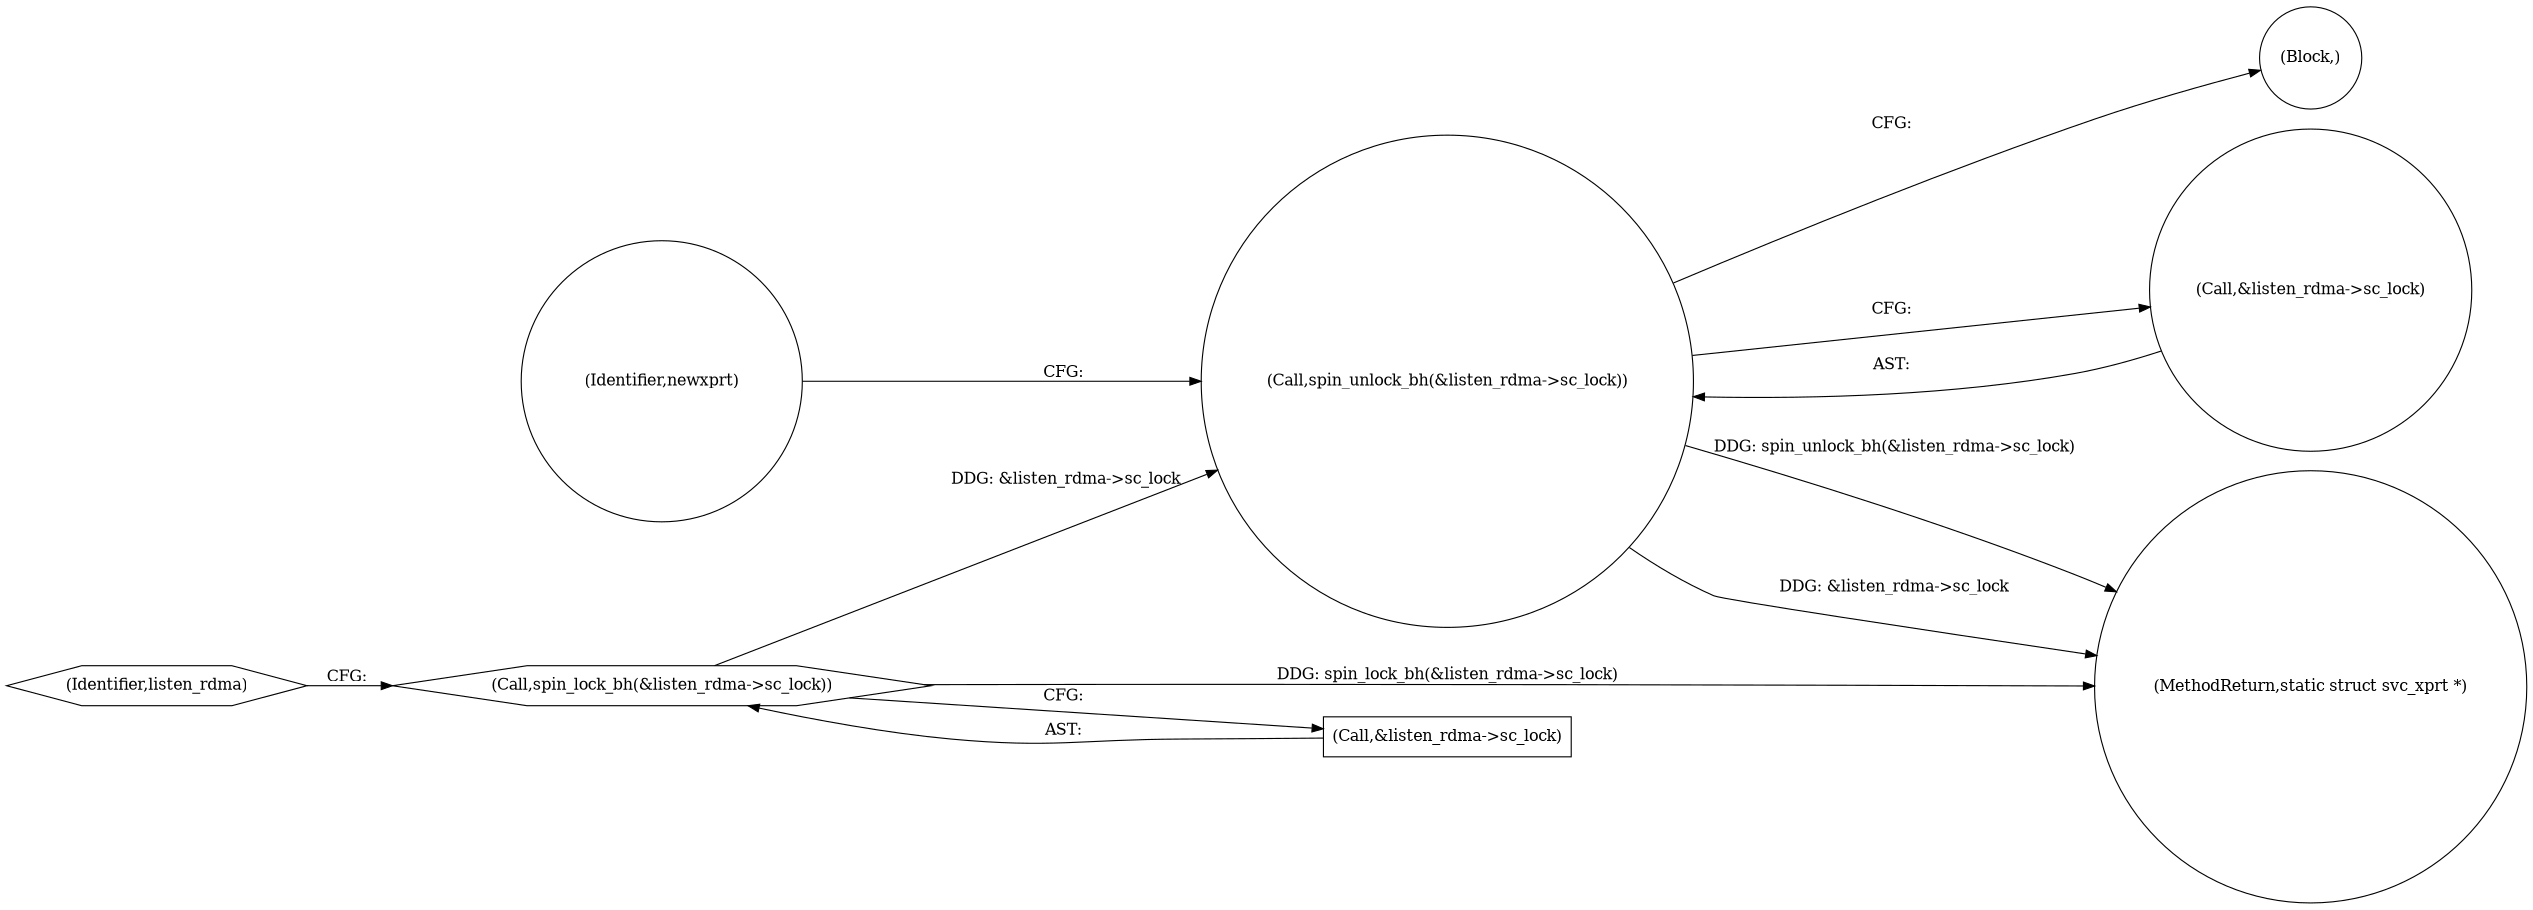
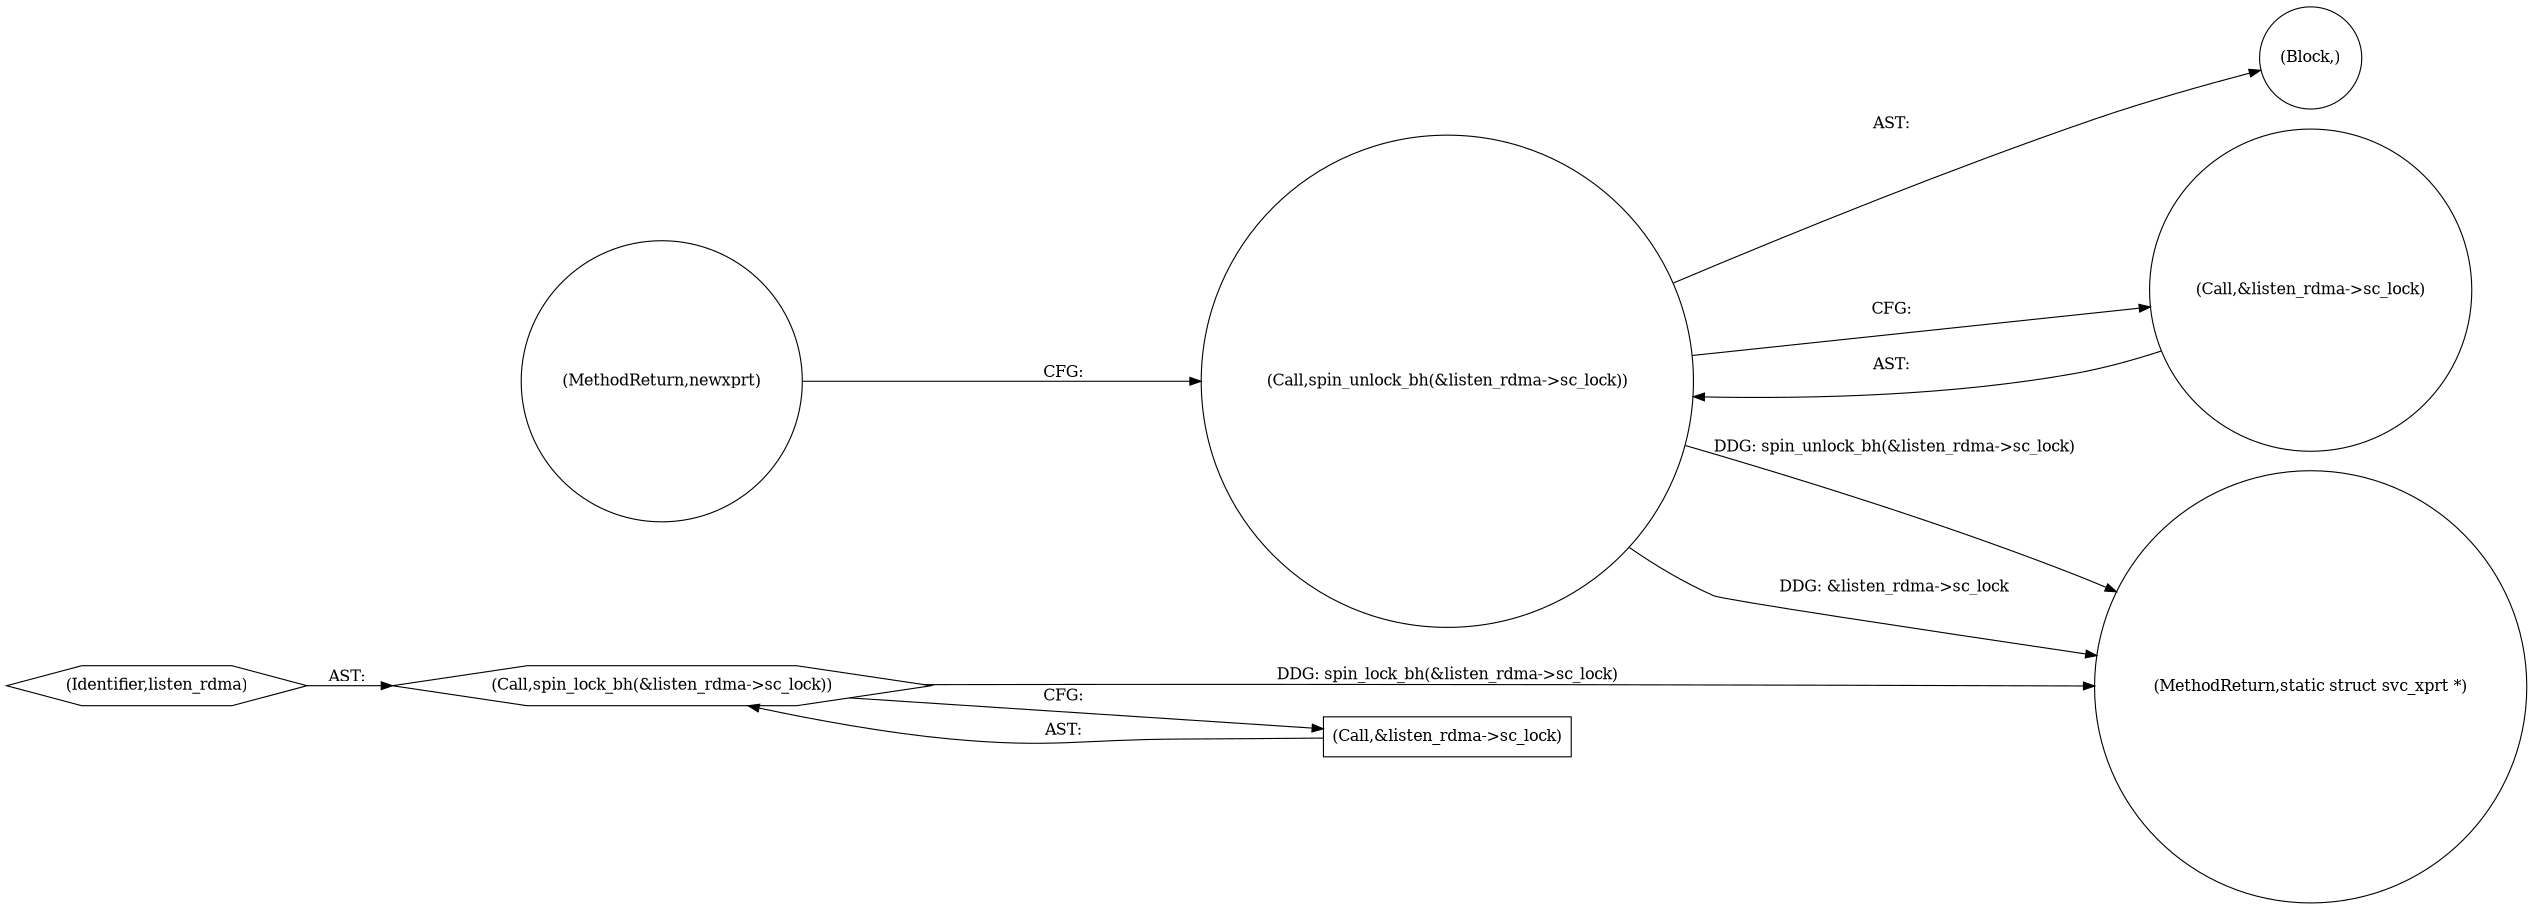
(1894, 124) -> (1894, 124)
(662, 381) -> (662, 381)
(961, 570) -> none
(350, 677) -> (350, 677)
